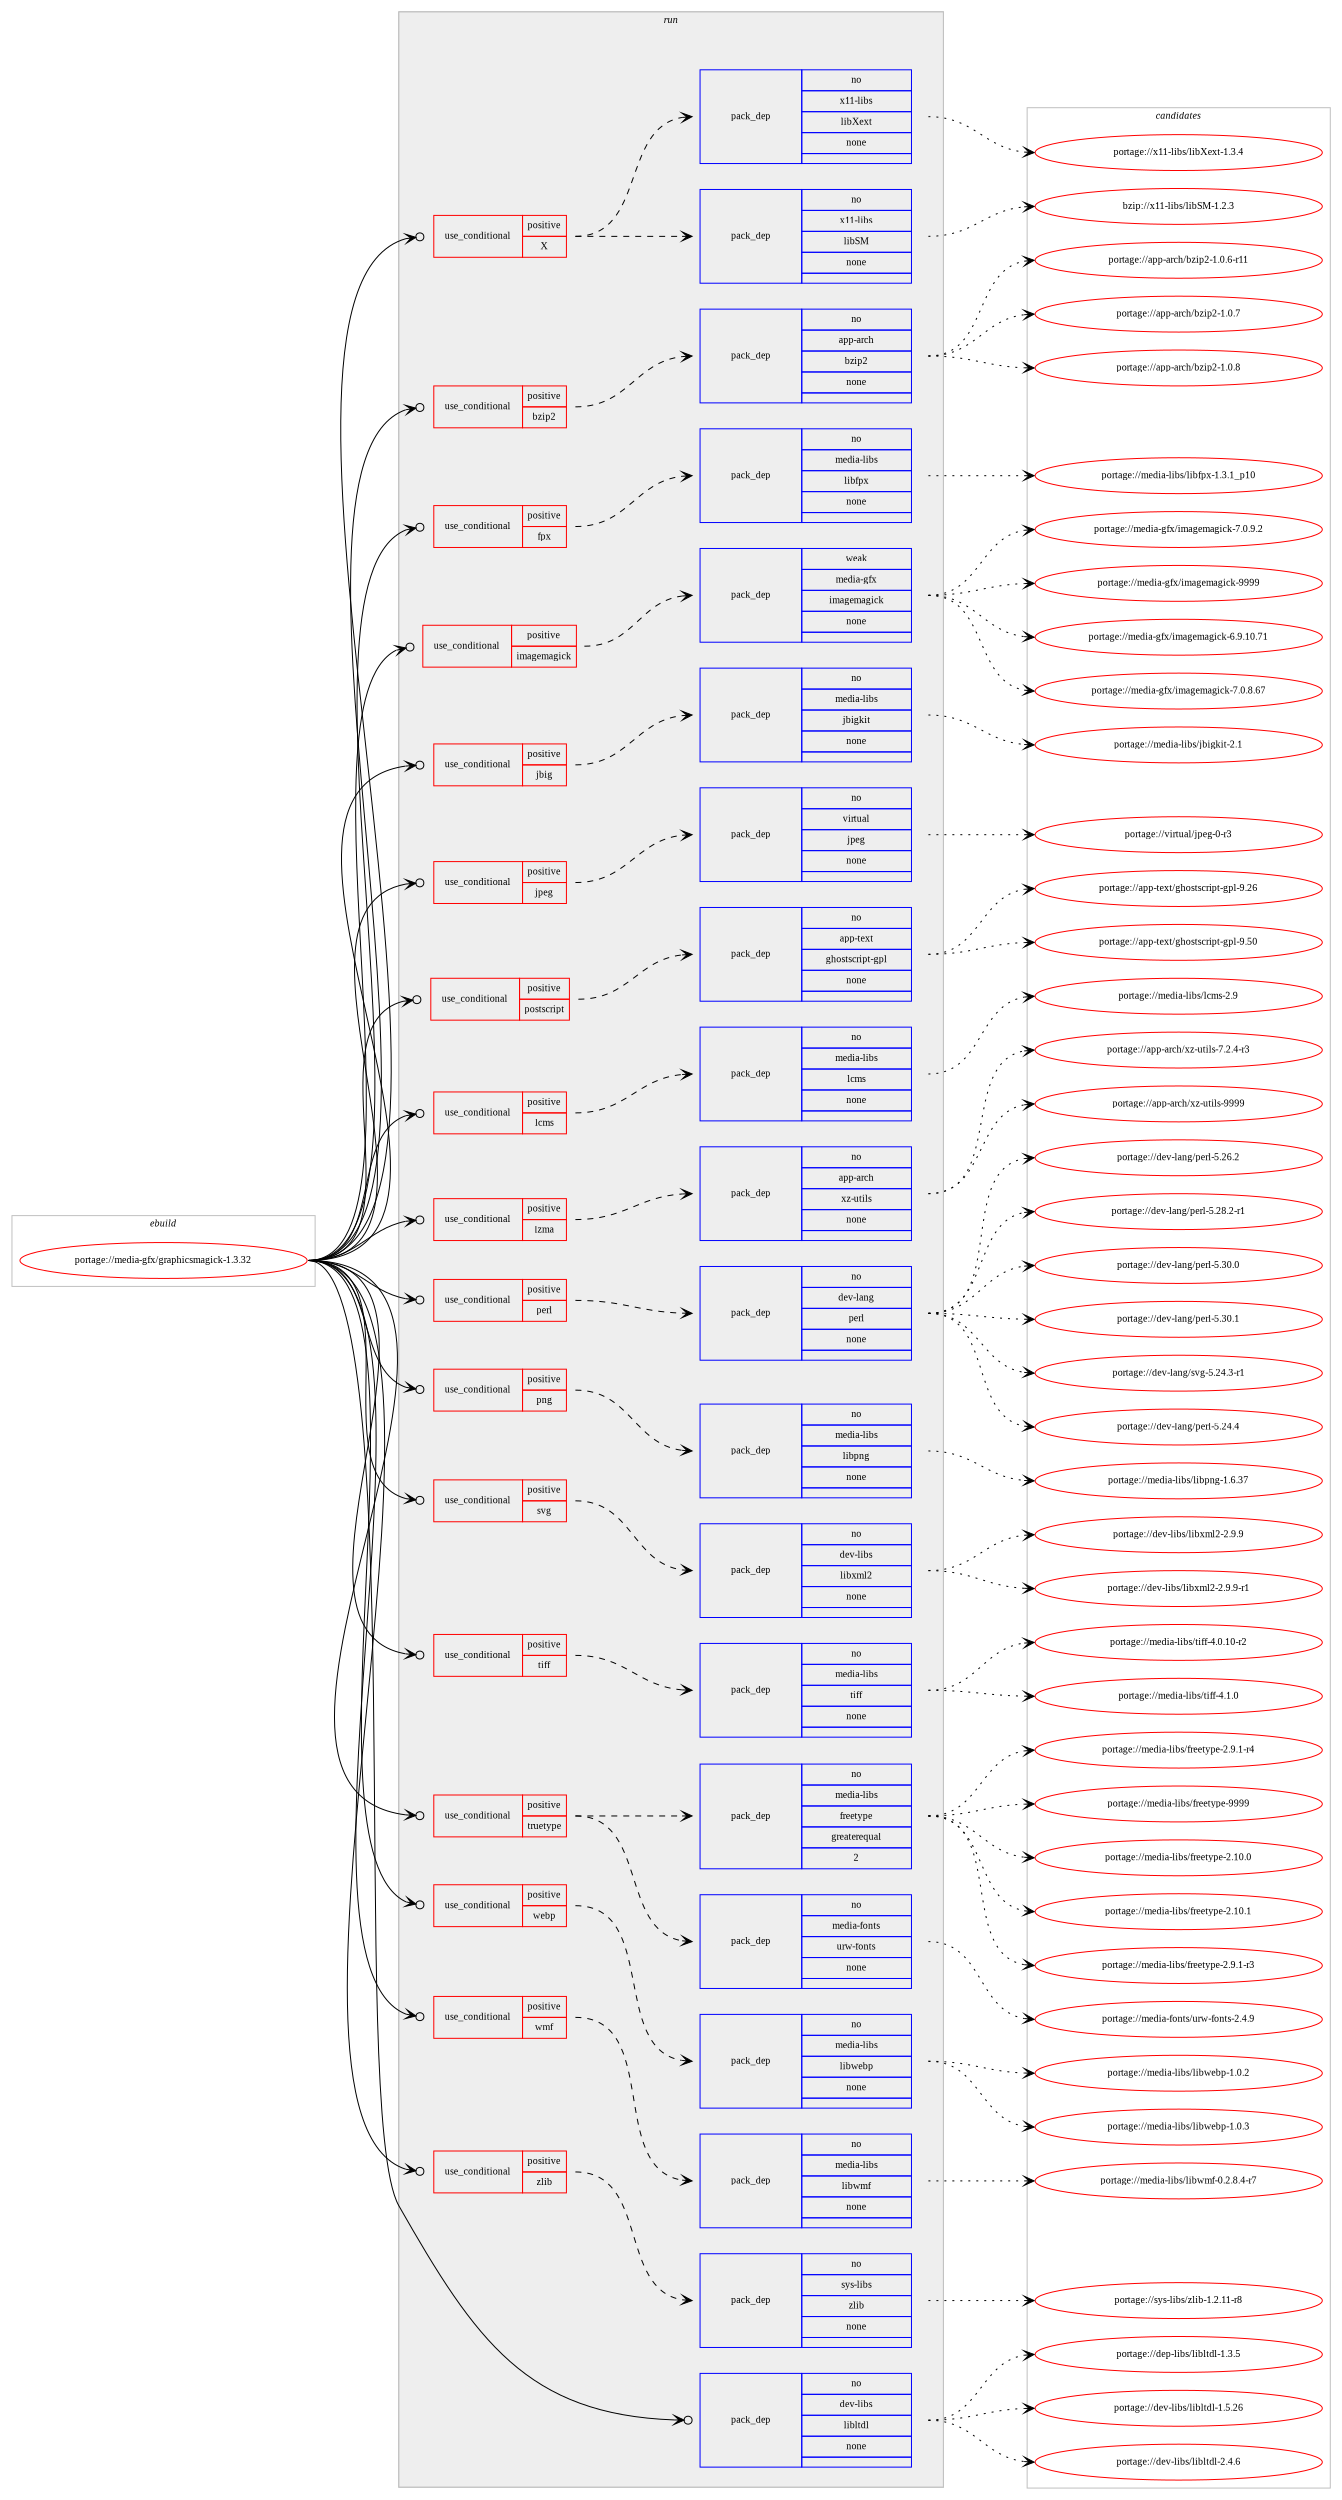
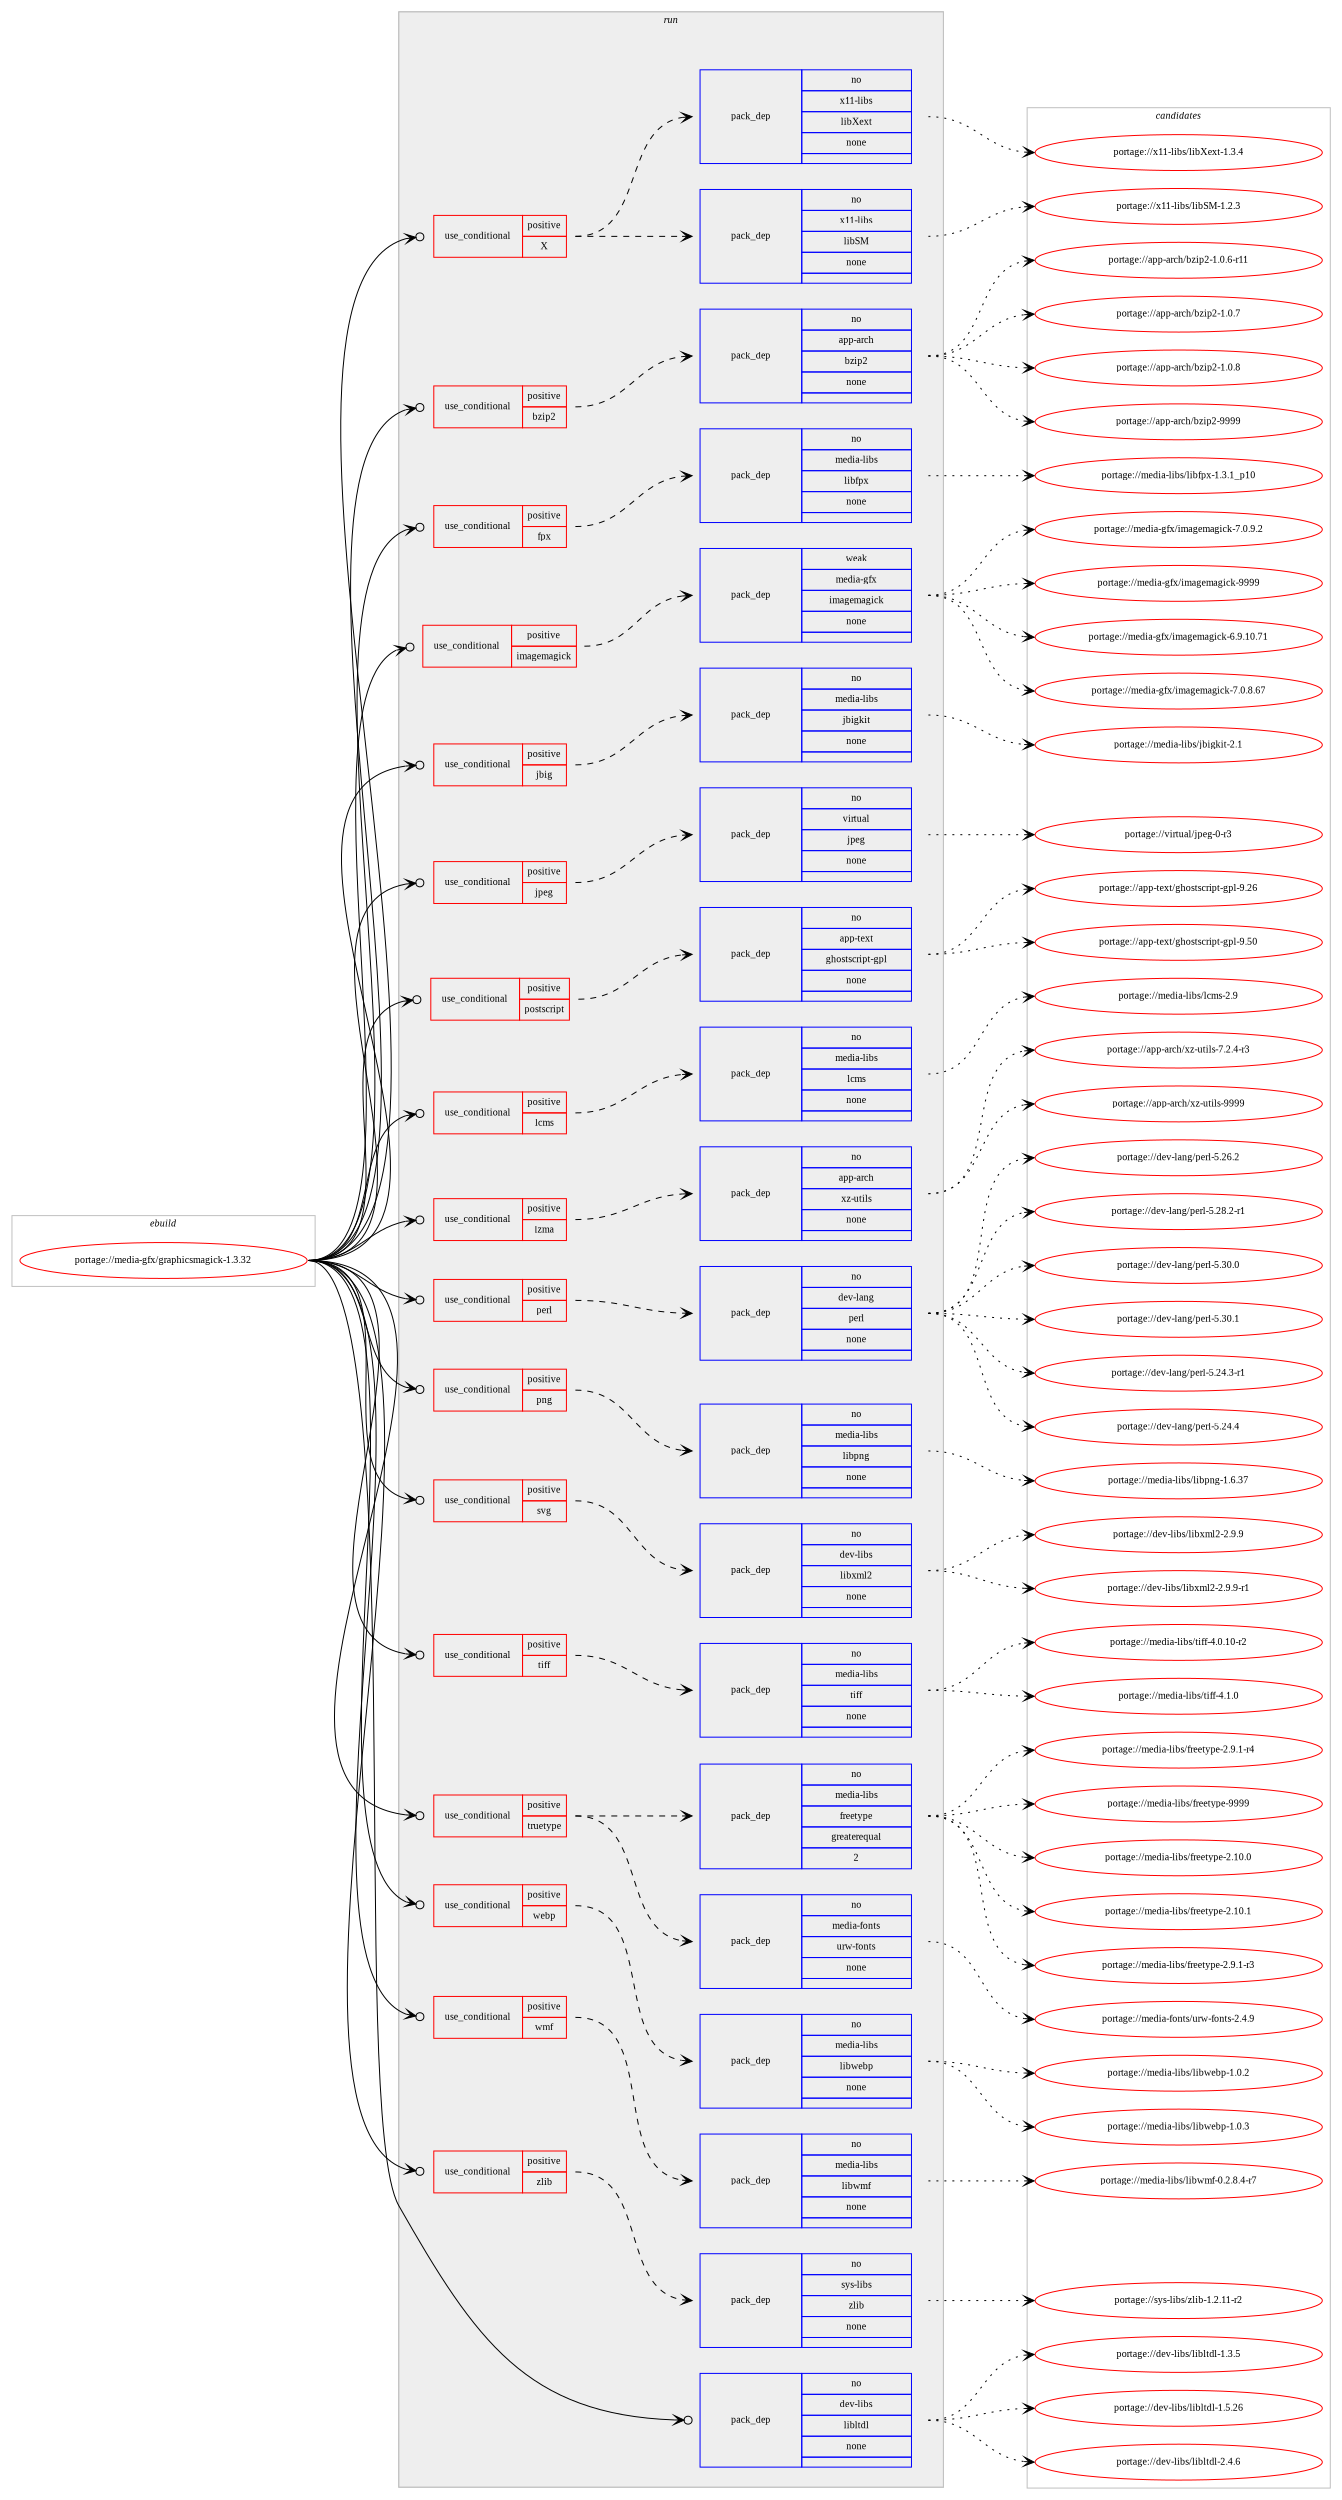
(1179, 206) -> (1179, 206)
none -> (1179, 422)
(1179, 1373) -> (1179, 1373)
(1179, 2301) -> (1179, 2301)
(1179, 2354) -> (1179, 2354)
